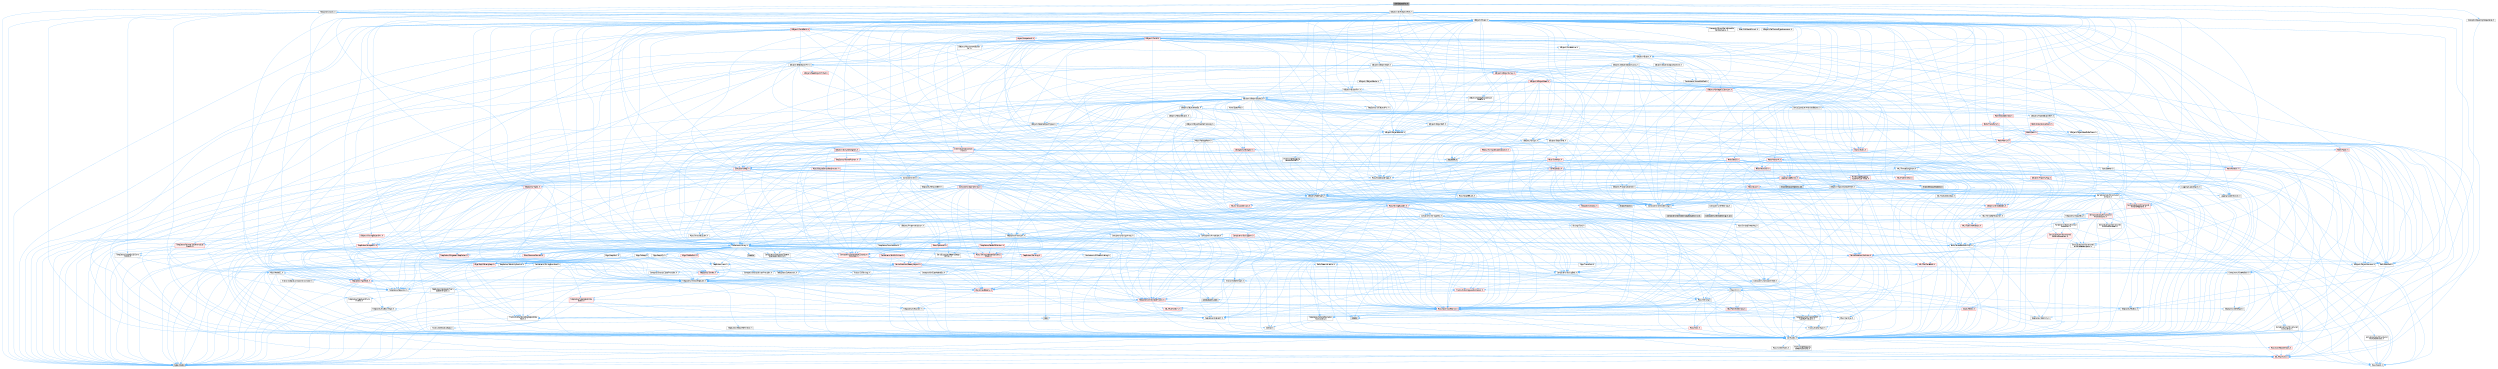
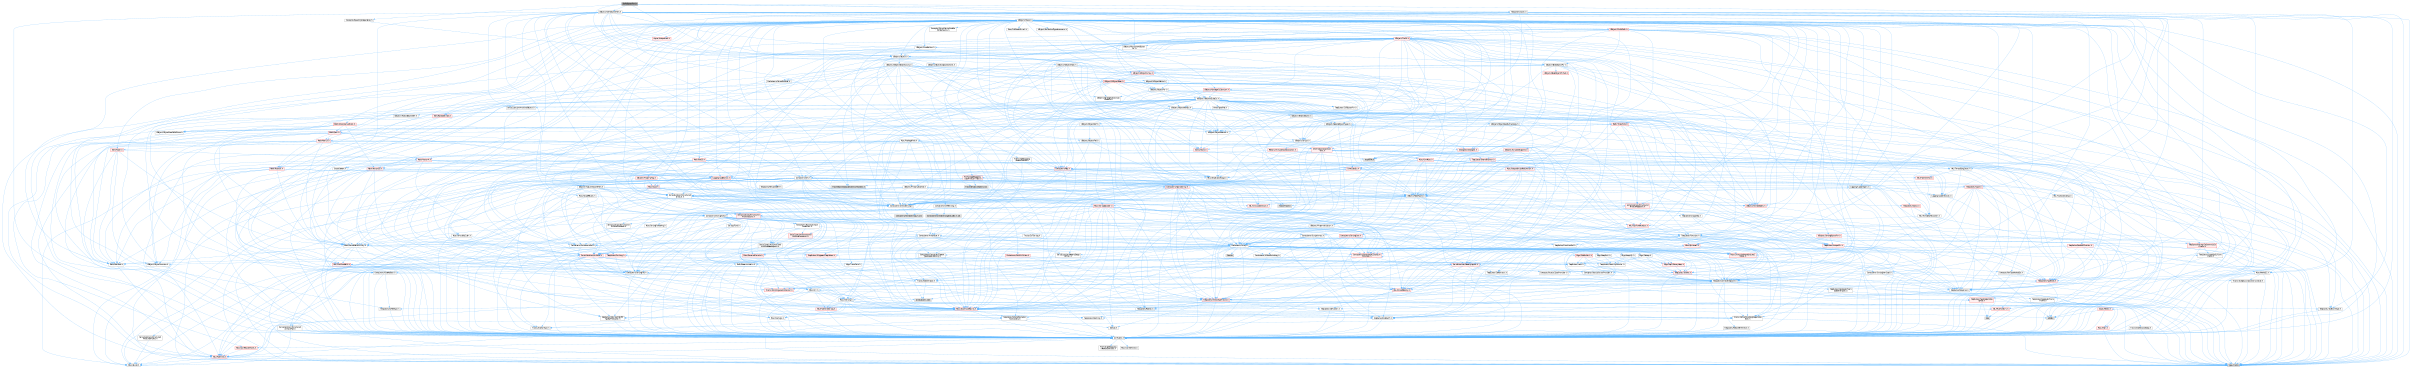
(1933, 187) -> (848, 187)
(706, 269) -> (1604, 241)
